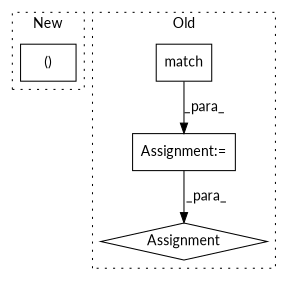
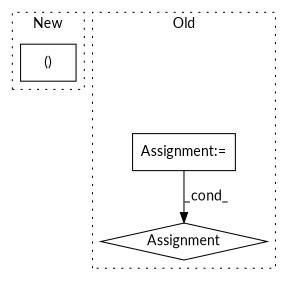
(184, 63) -> none
(207, 197) -> (207, 197)
